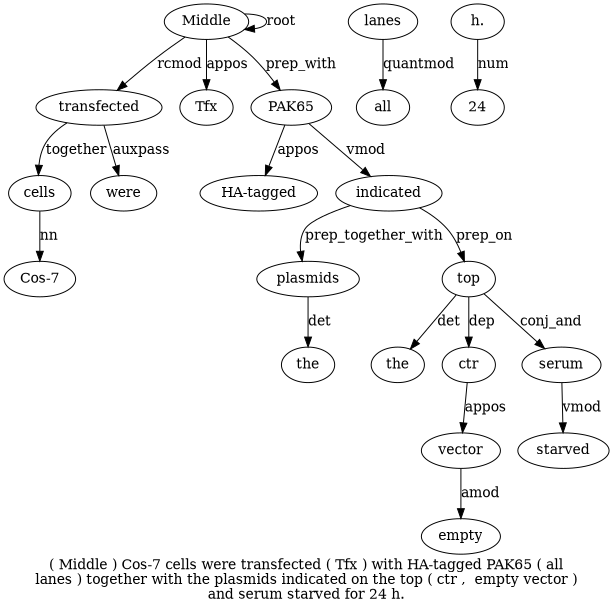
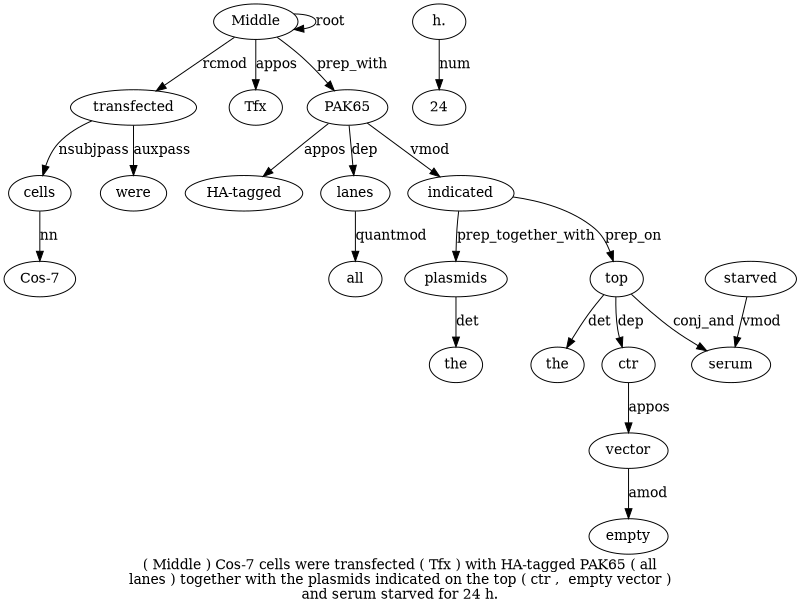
none -> (351, 145)
(76, 150) -> (94, 150)
(562, 403) -> (742, 317)
